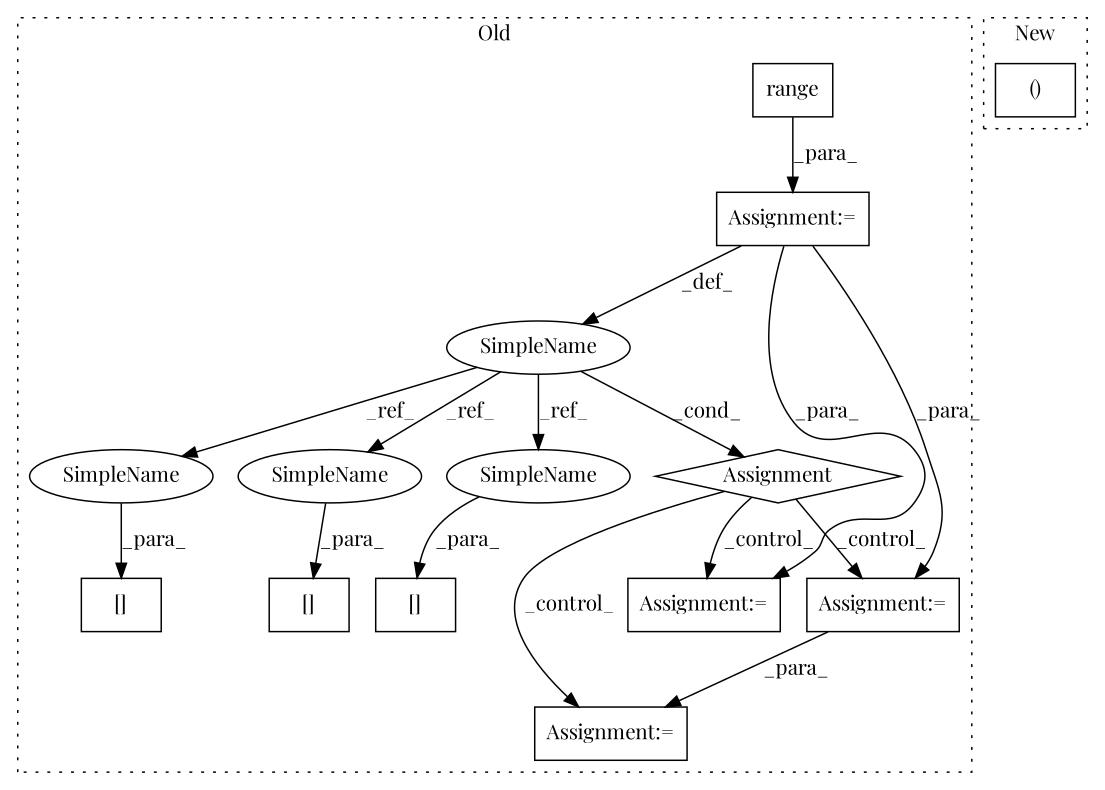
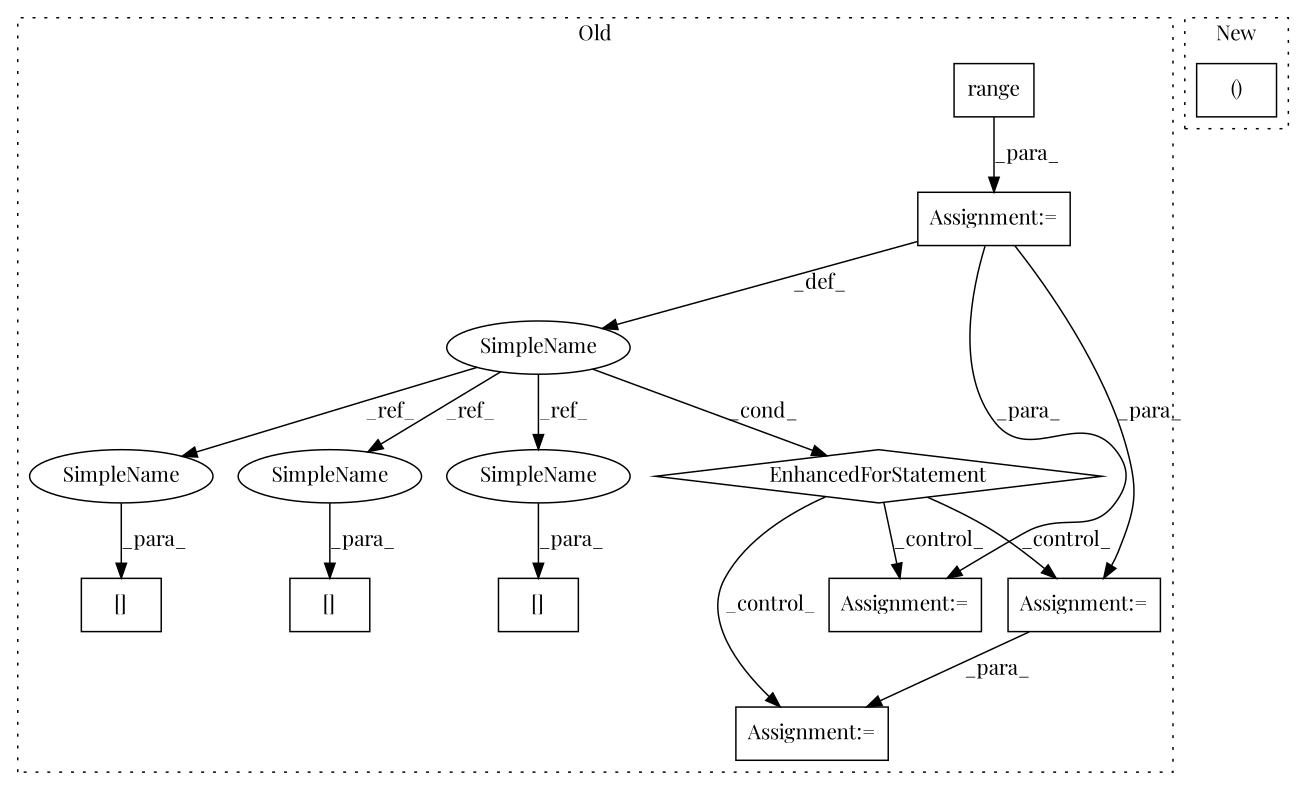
(778, 476) -> (879, 476)
